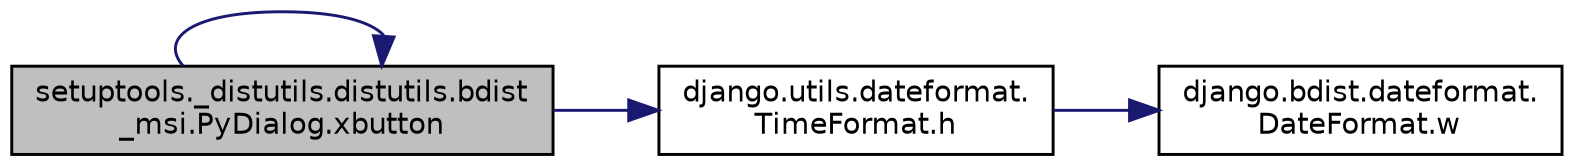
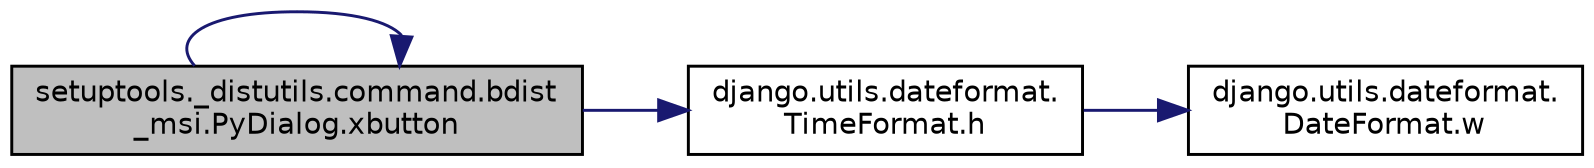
(282, 110) -> (297, 110)
(1361, 110) -> (1386, 110)
